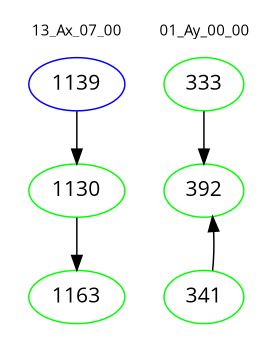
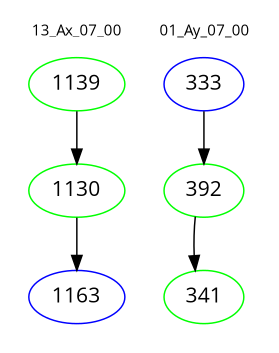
(205, 32) -> (205, 32)
(77, 84) -> (77, 84)
(204, 84) -> (204, 84)
(214, 251) -> (194, 236)
(77, 297) -> (77, 297)
